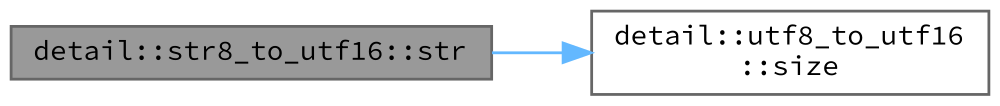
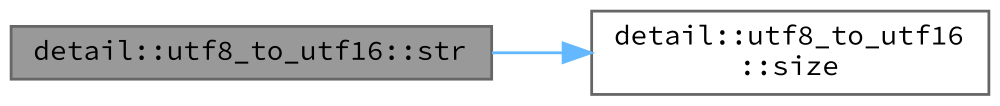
(251, 53) -> (251, 53)
